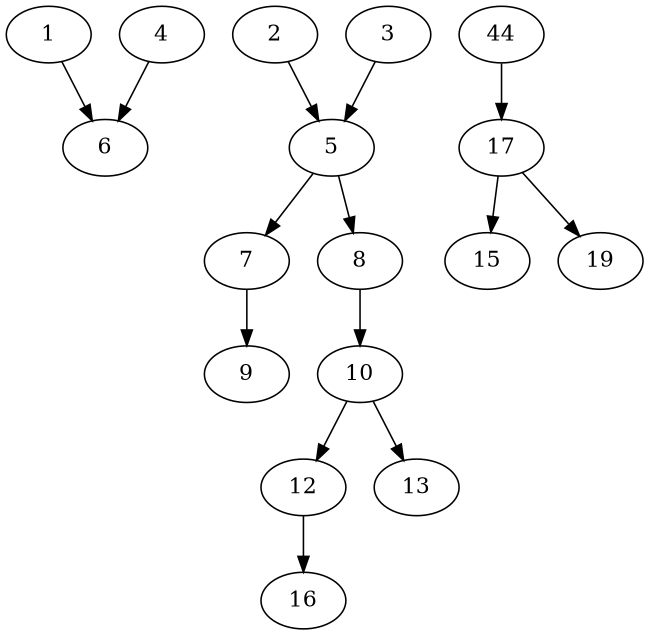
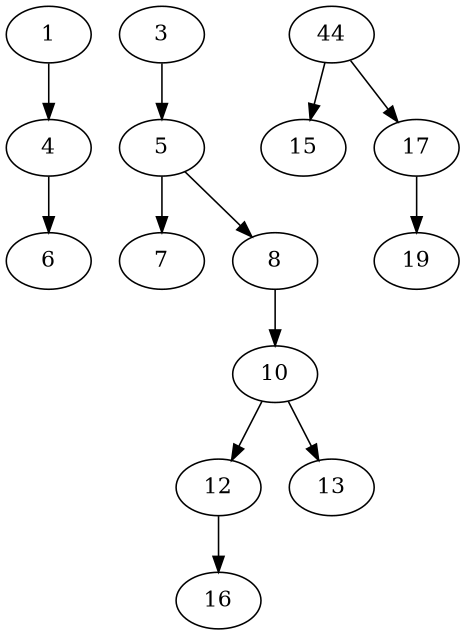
(275, 35) -> none
(73, 84) -> (49, 83)
(496, 196) -> (320, 84)
(247, 374) -> none
